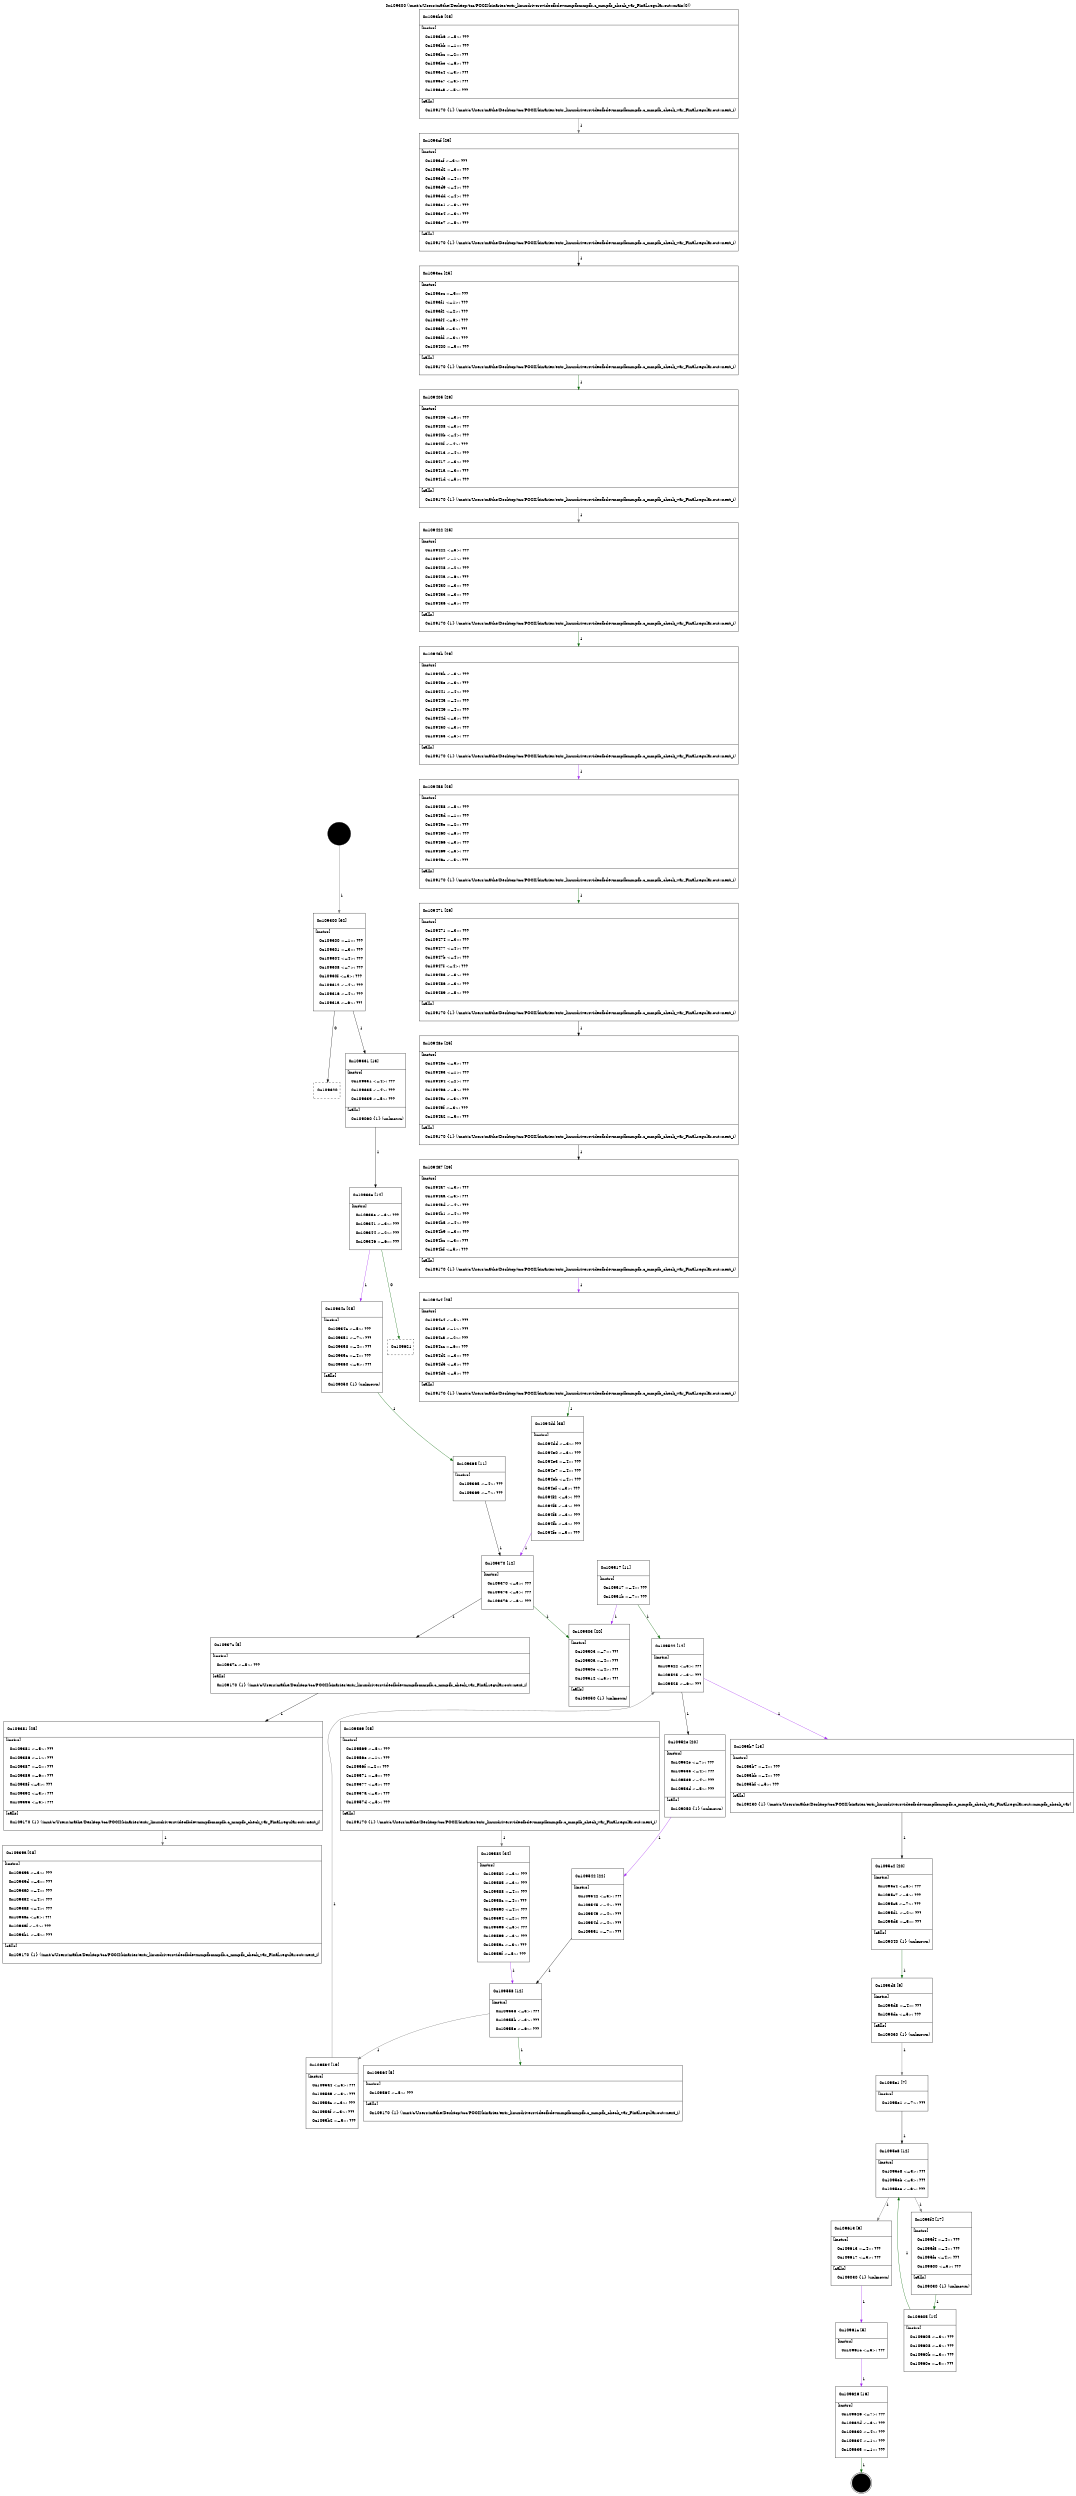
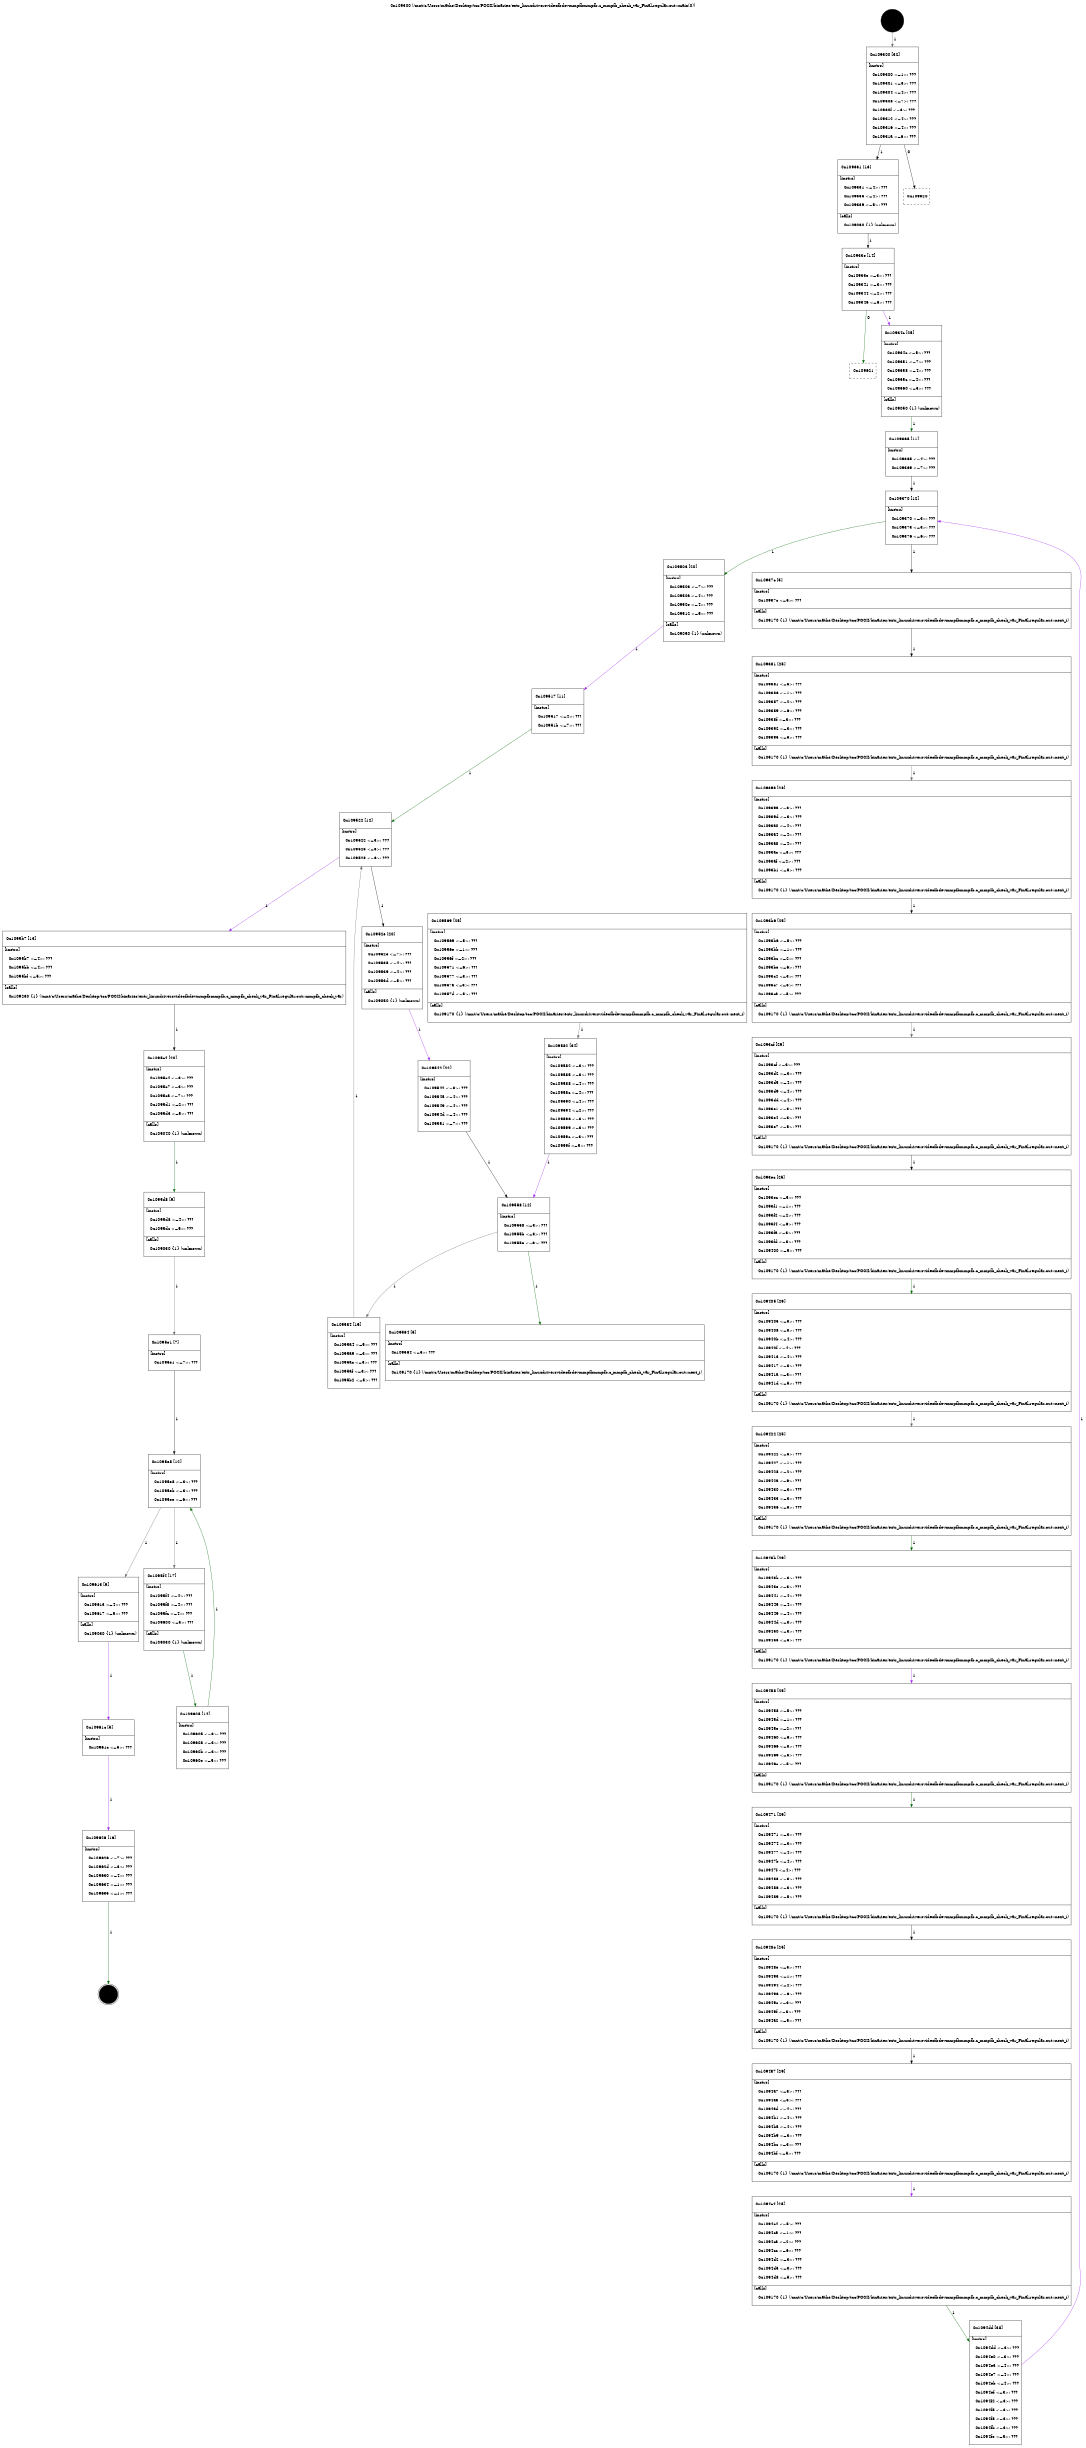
none -> (912, 904)
(614, 1613) -> (625, 657)
